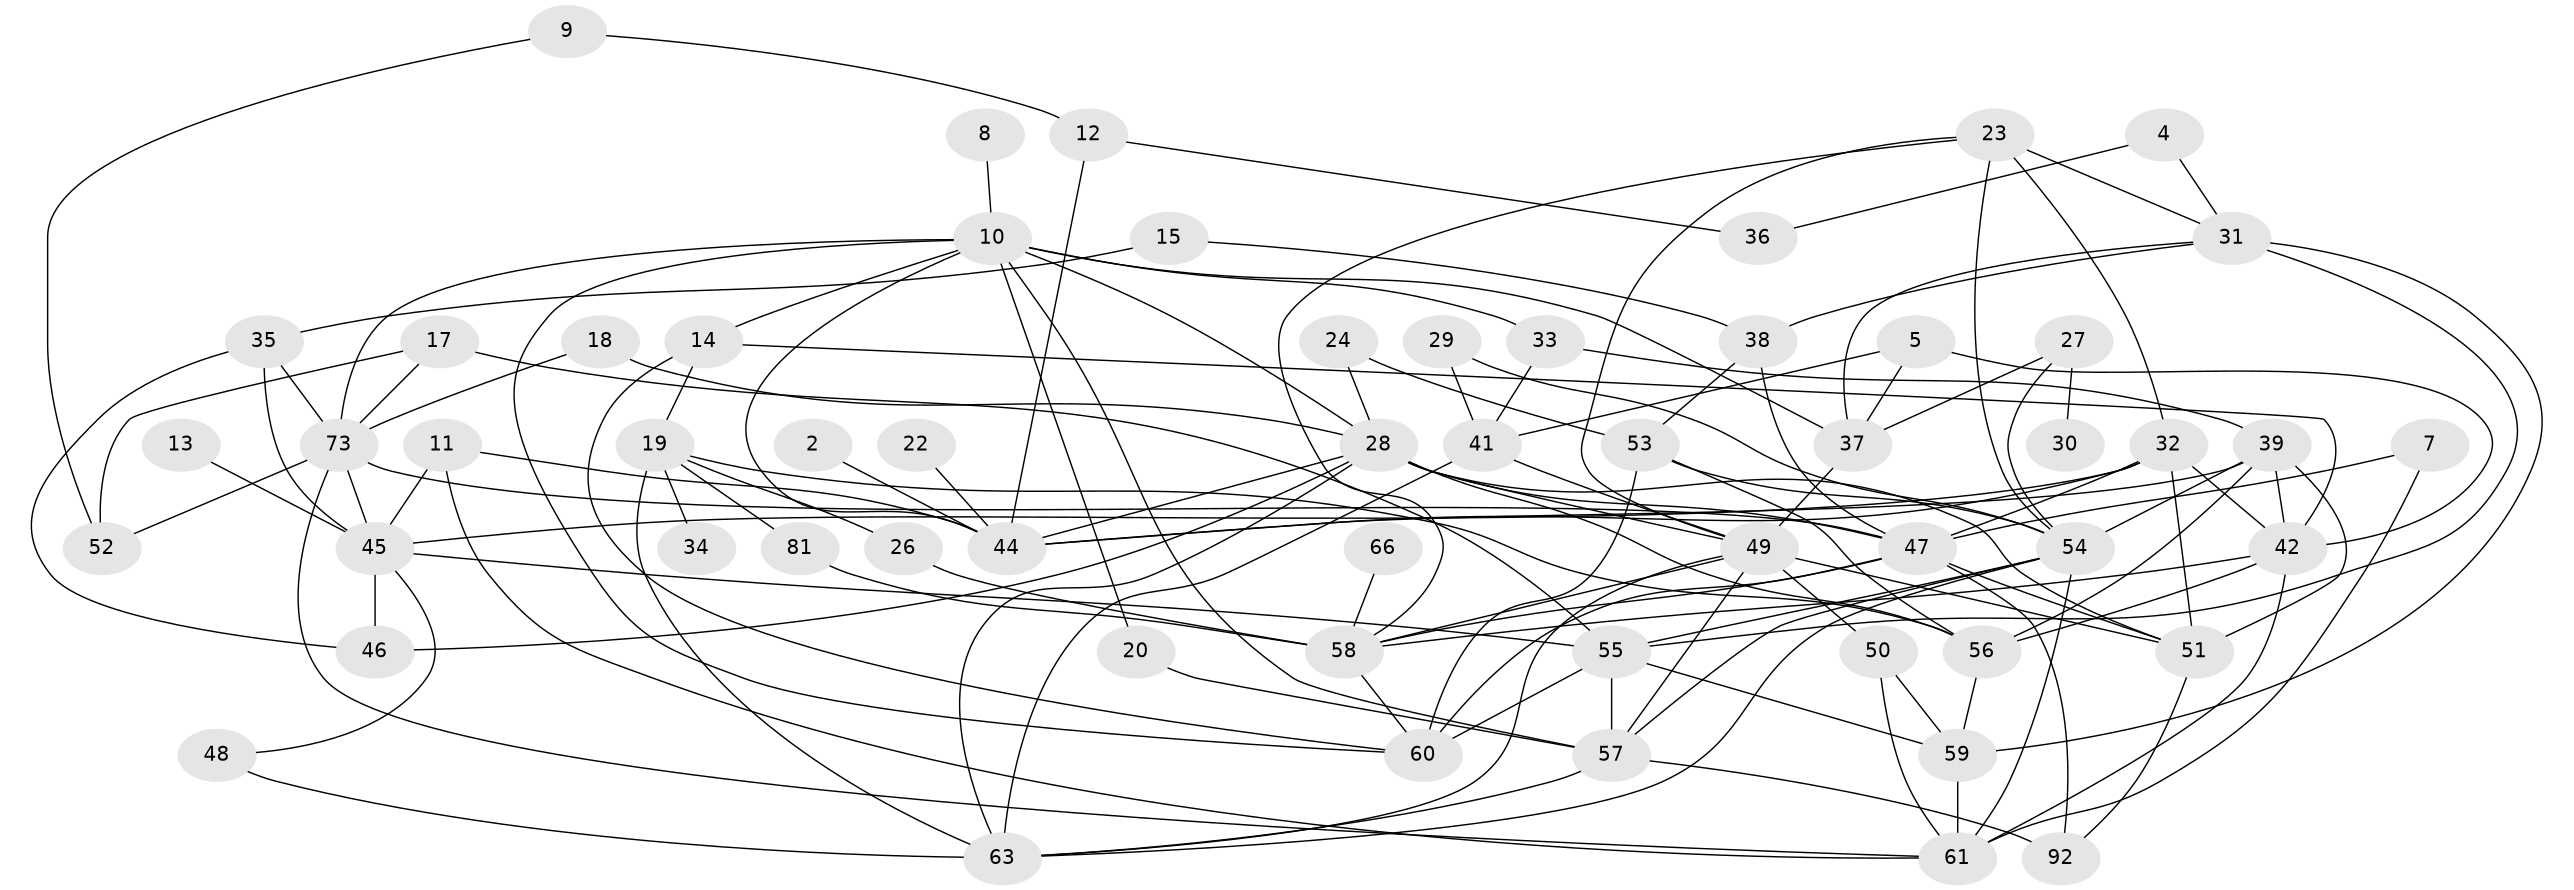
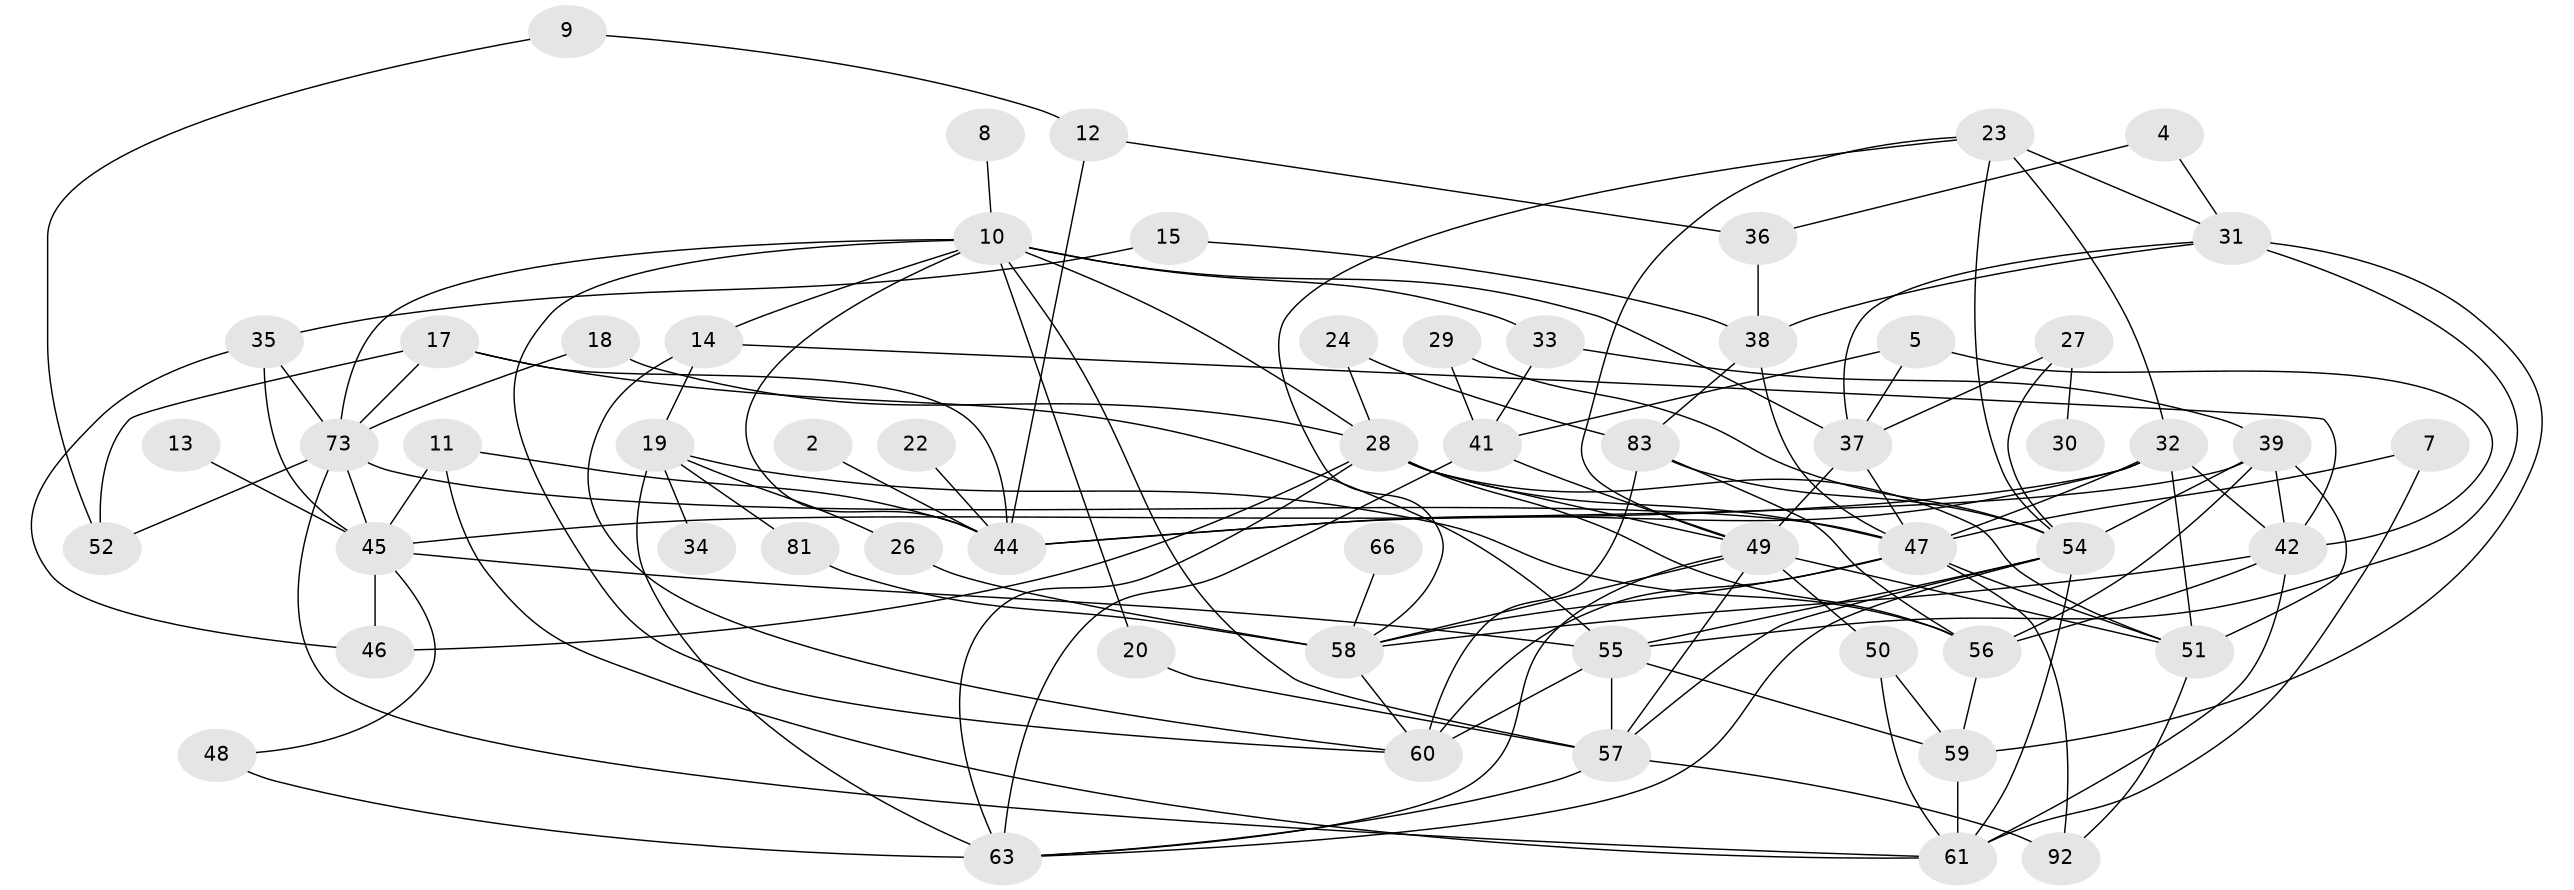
none -> (1758, 290)
(1640, 445) -> (1640, 445)
(1238, 485) -> (781, 378)
none -> (1885, 497)
